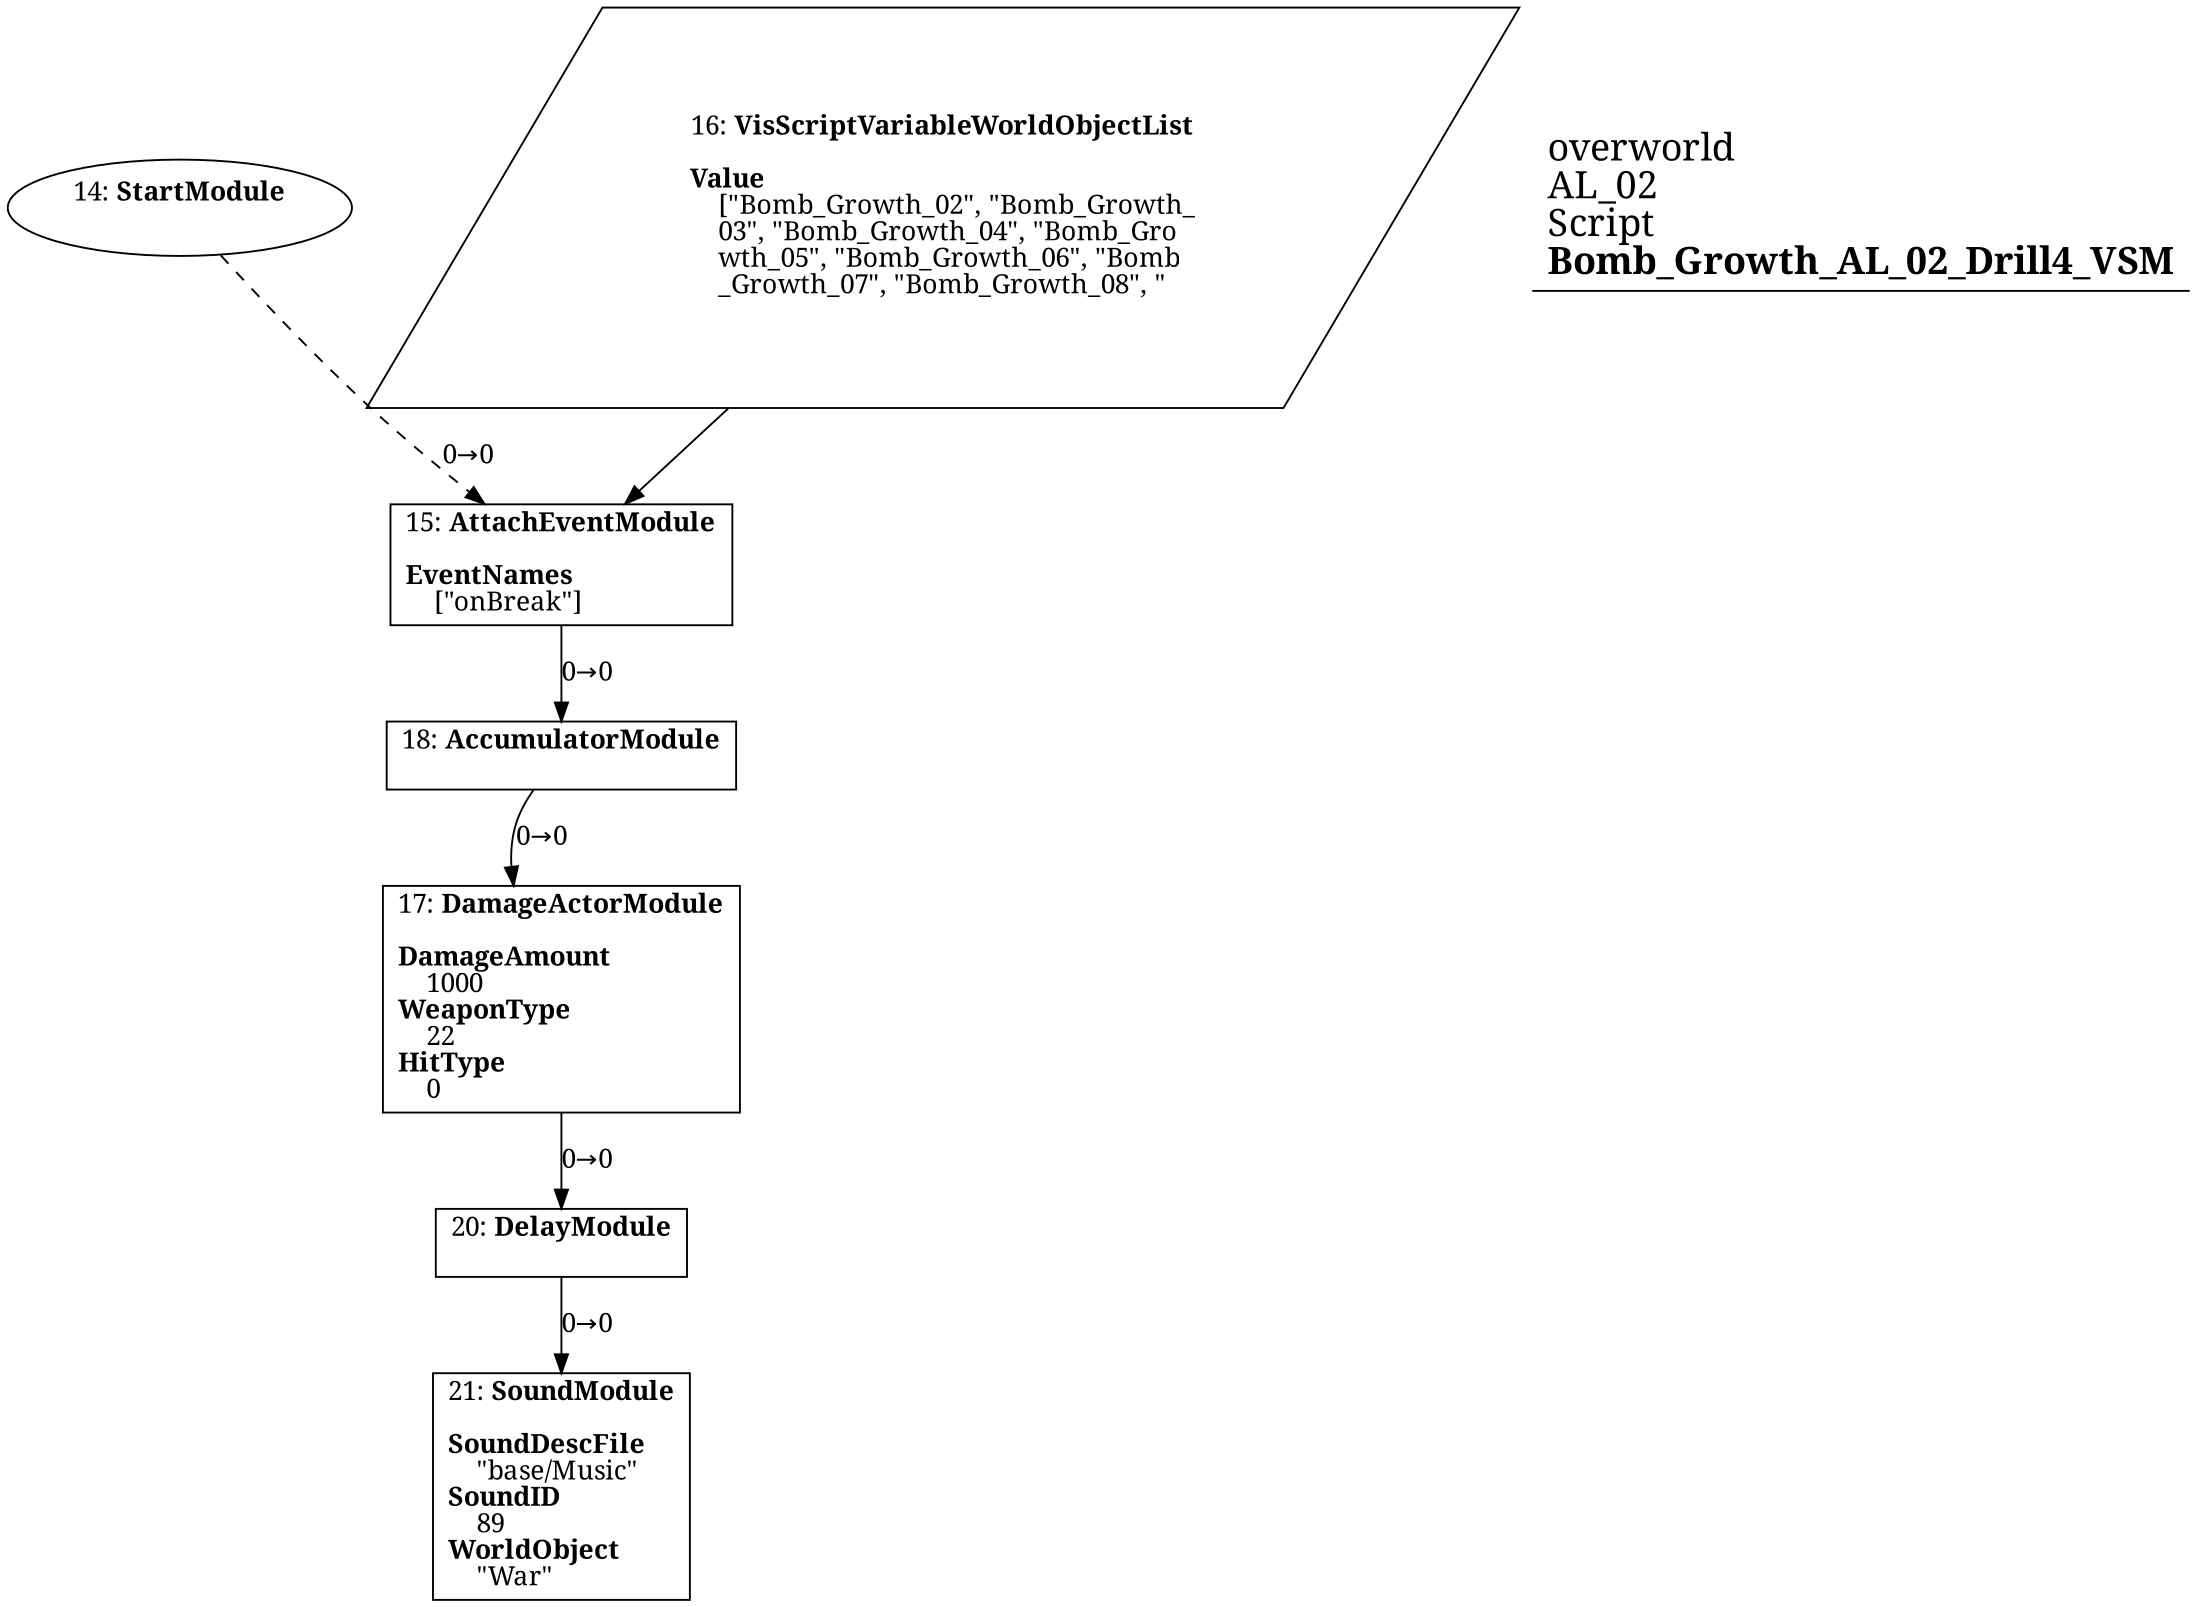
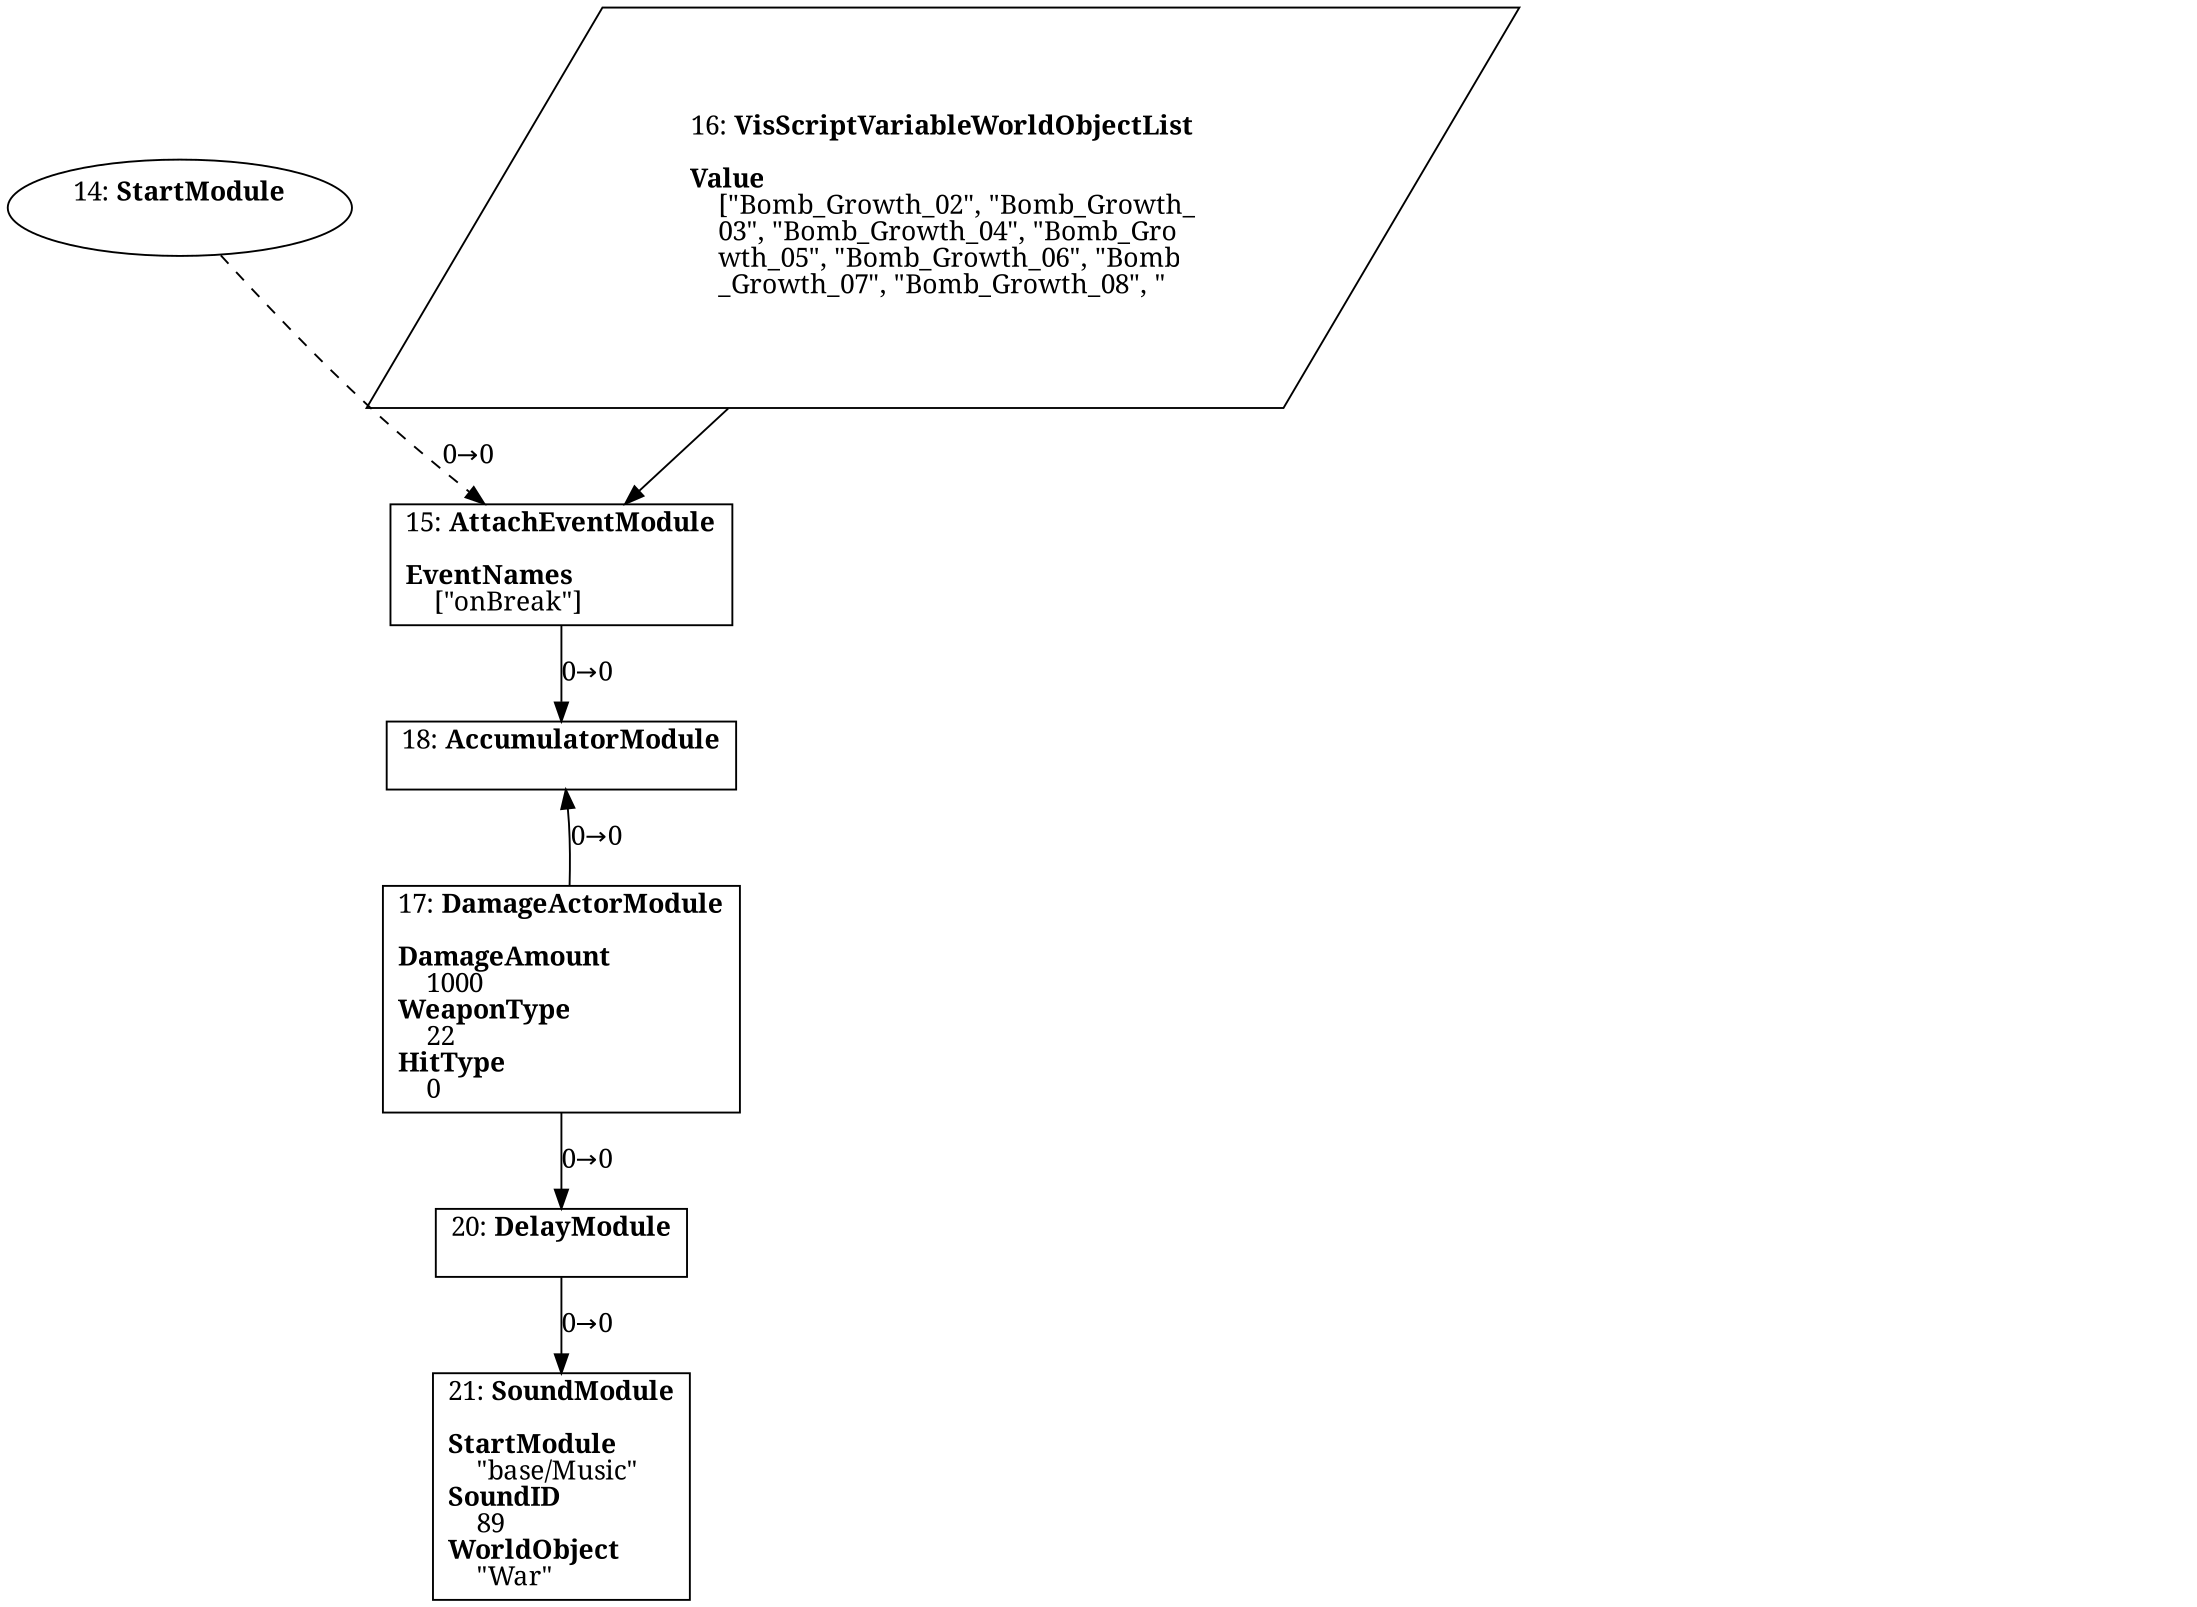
(1861, 208) -> none
(515, 826) -> (570, 847)
(547, 1445) -> (533, 1445)
